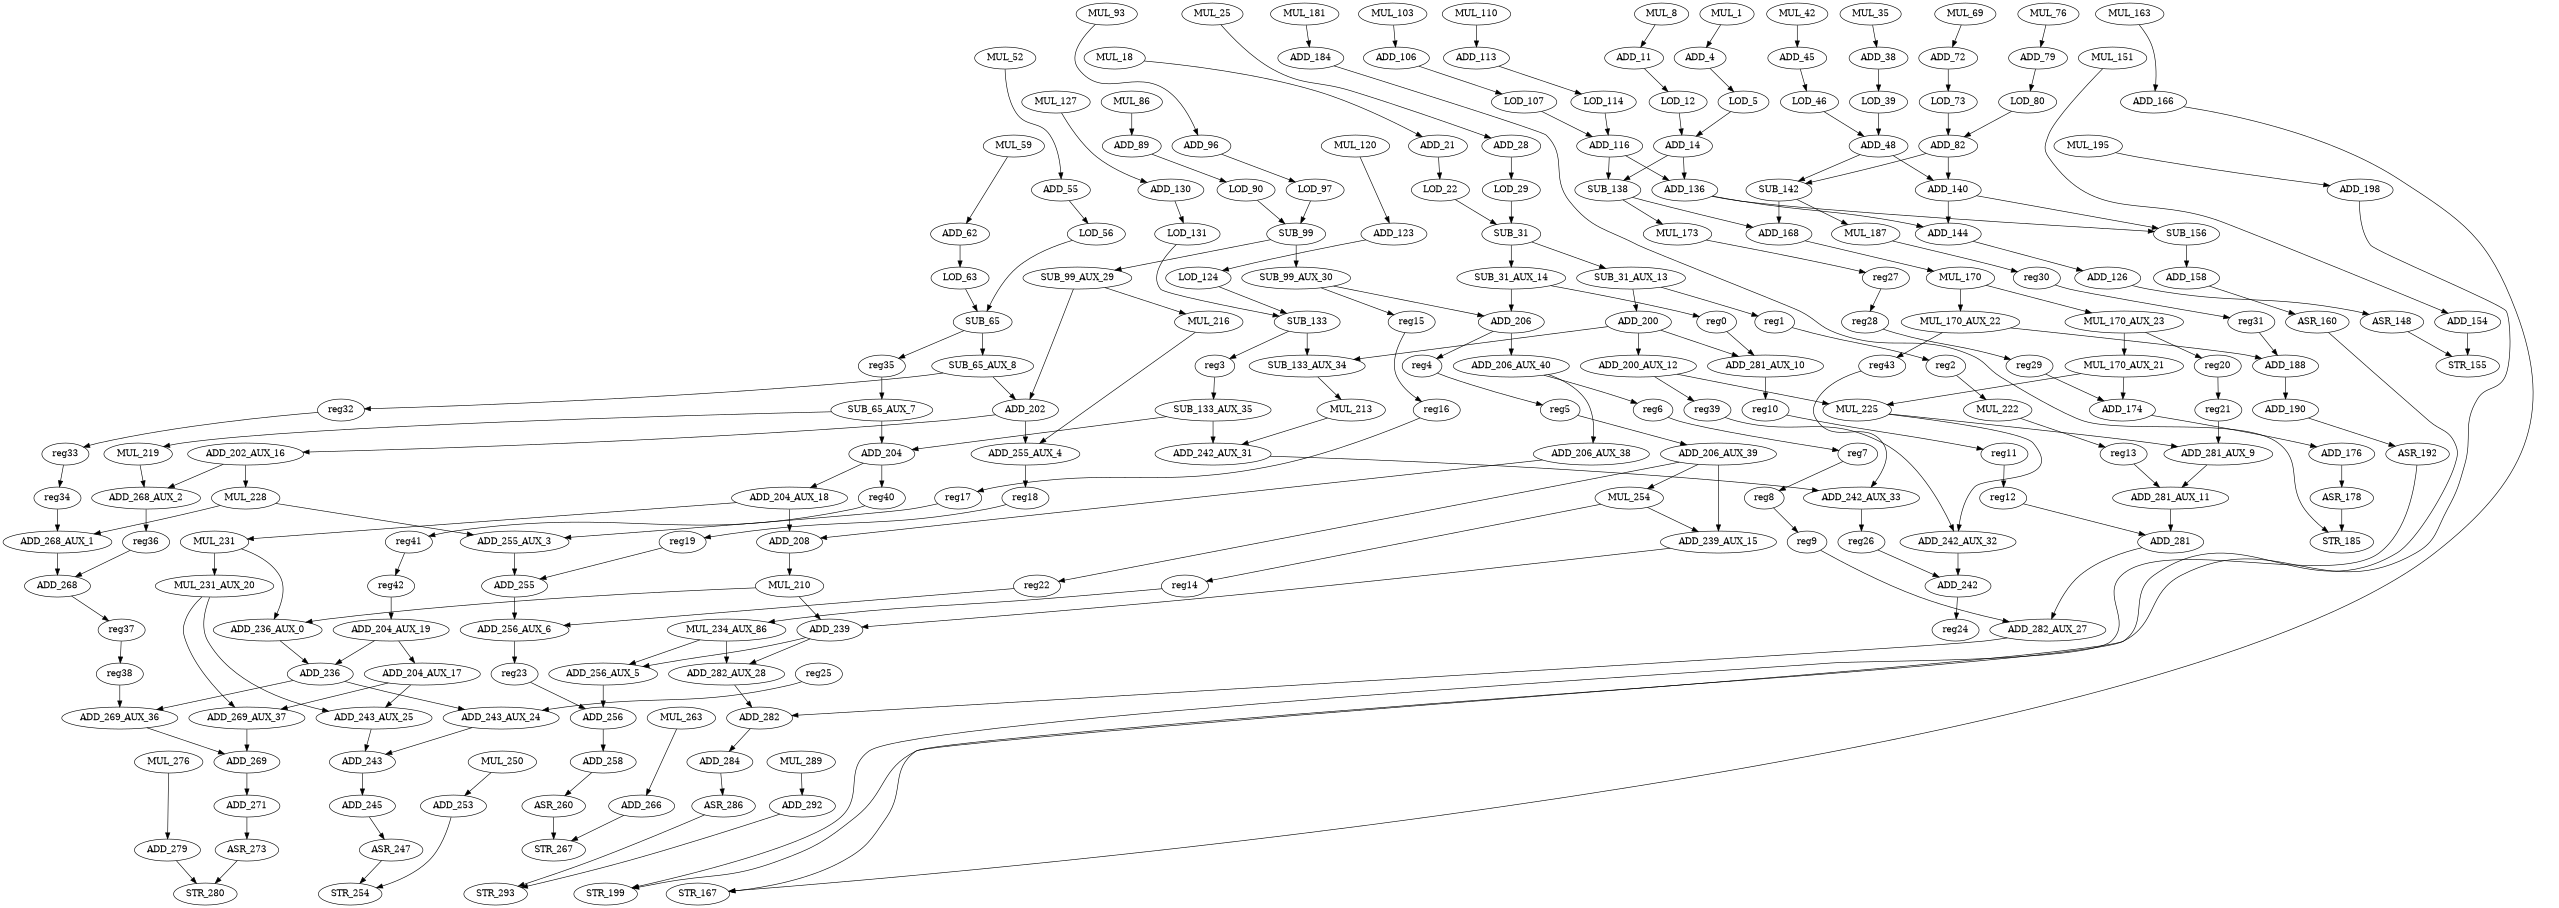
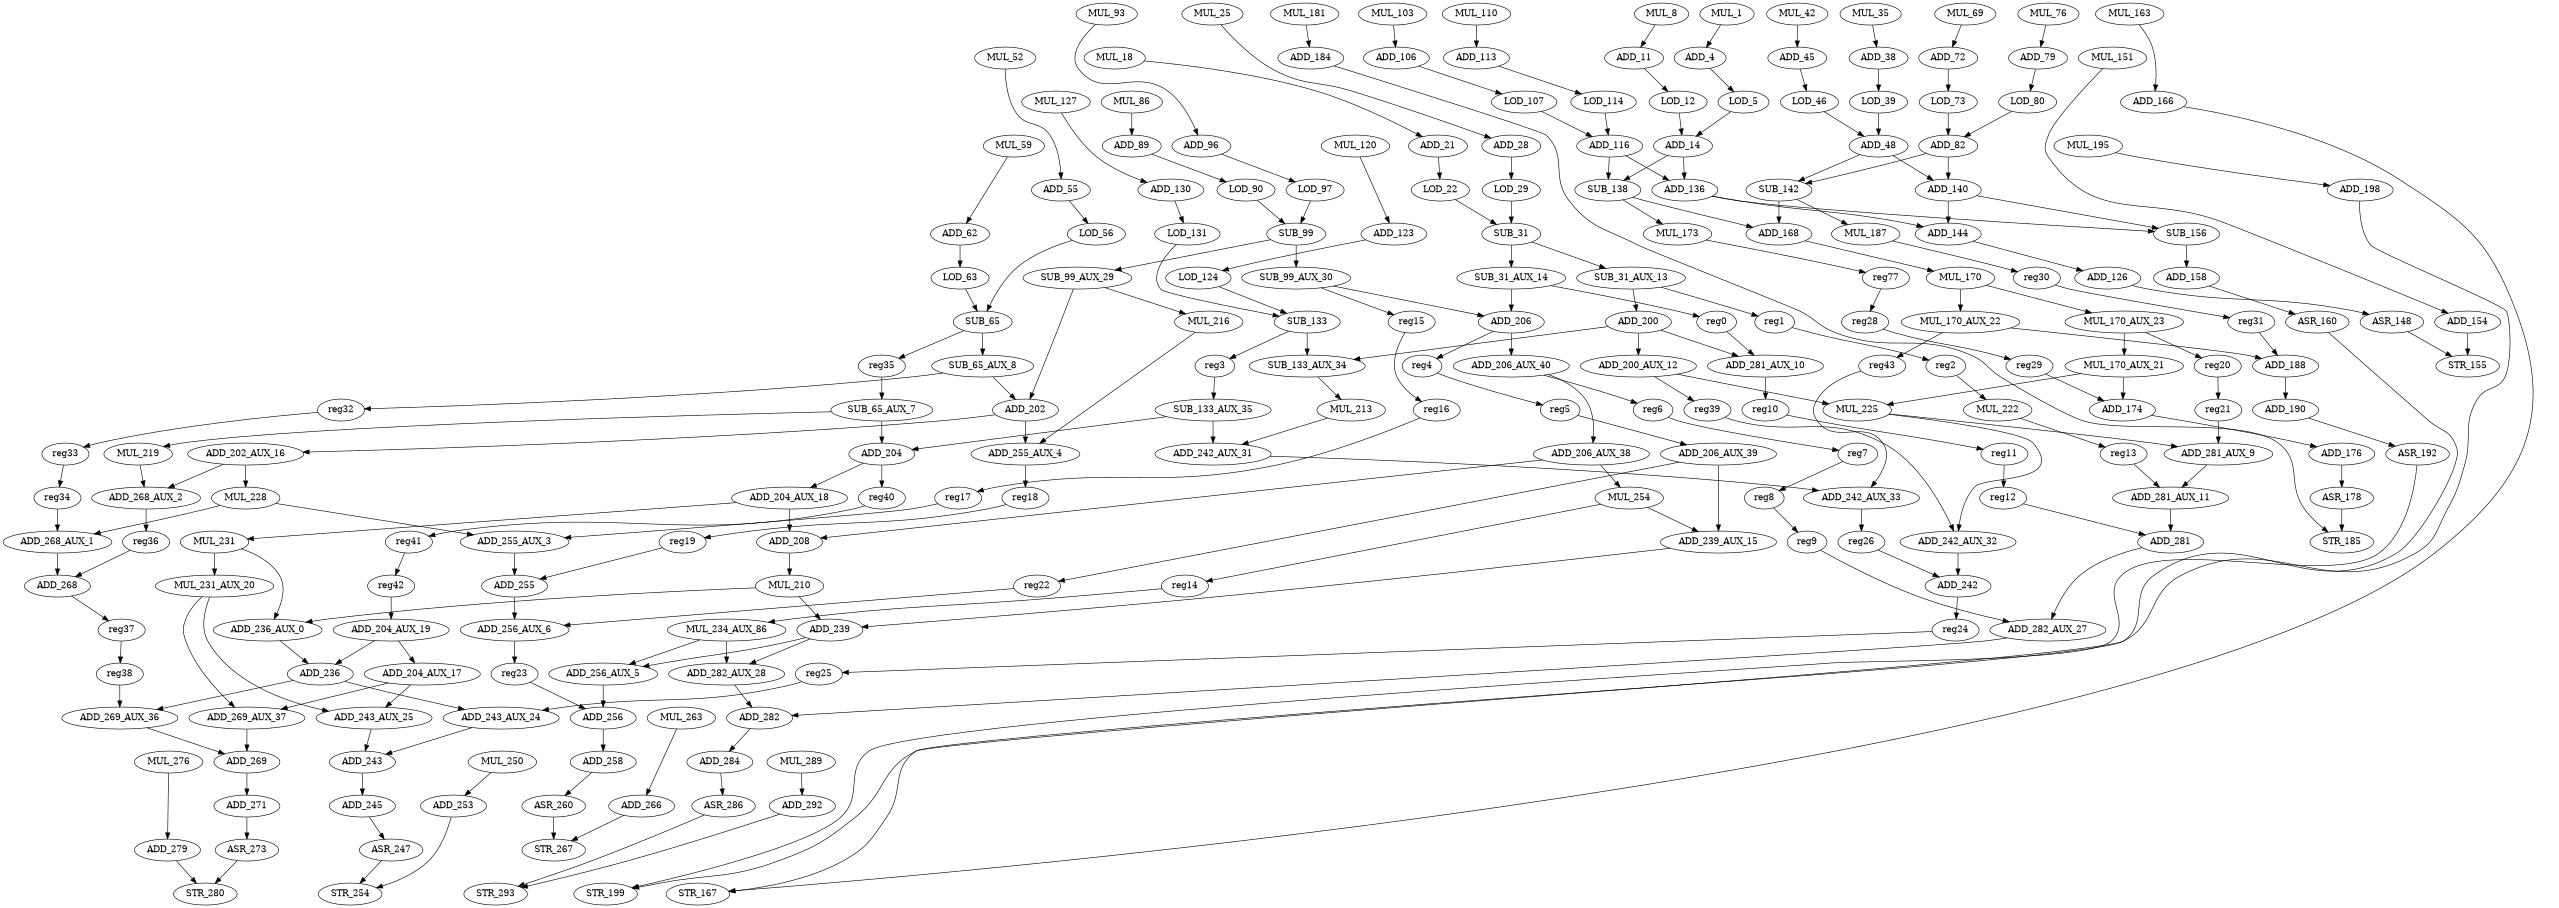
(1886, 278) -> (1886, 278)
(1679, 474) -> (1608, 474)
none -> (1390, 652)
